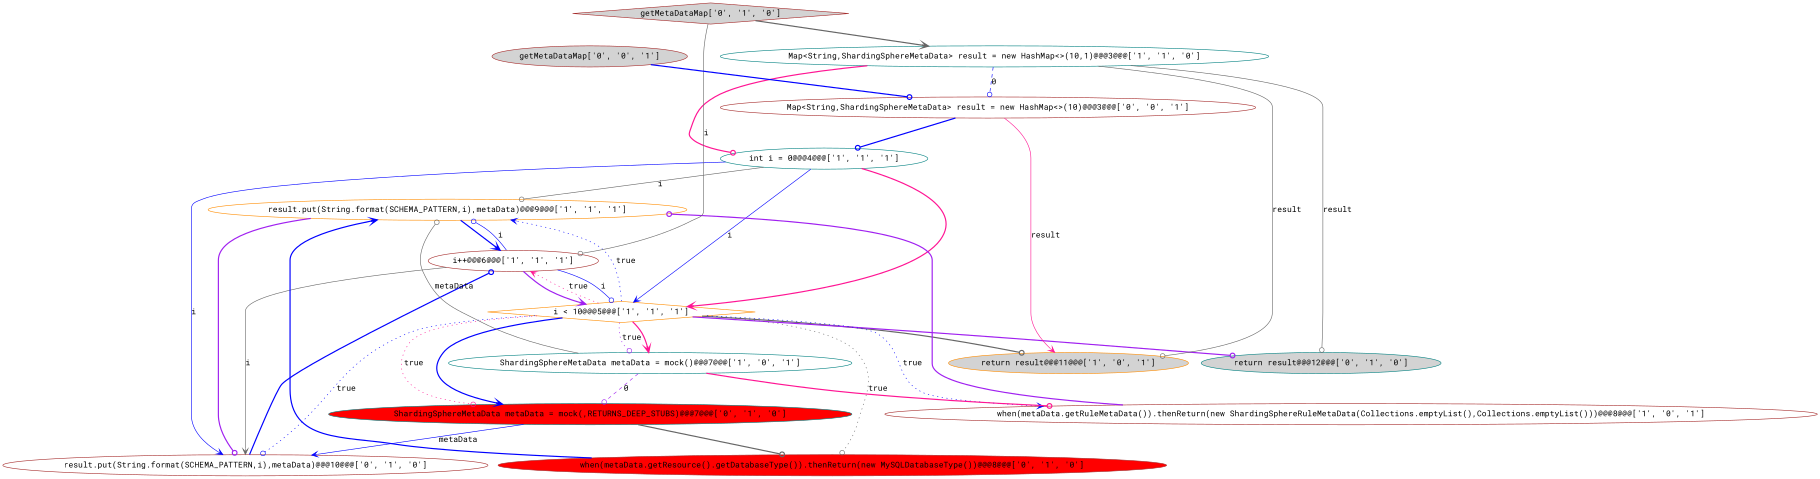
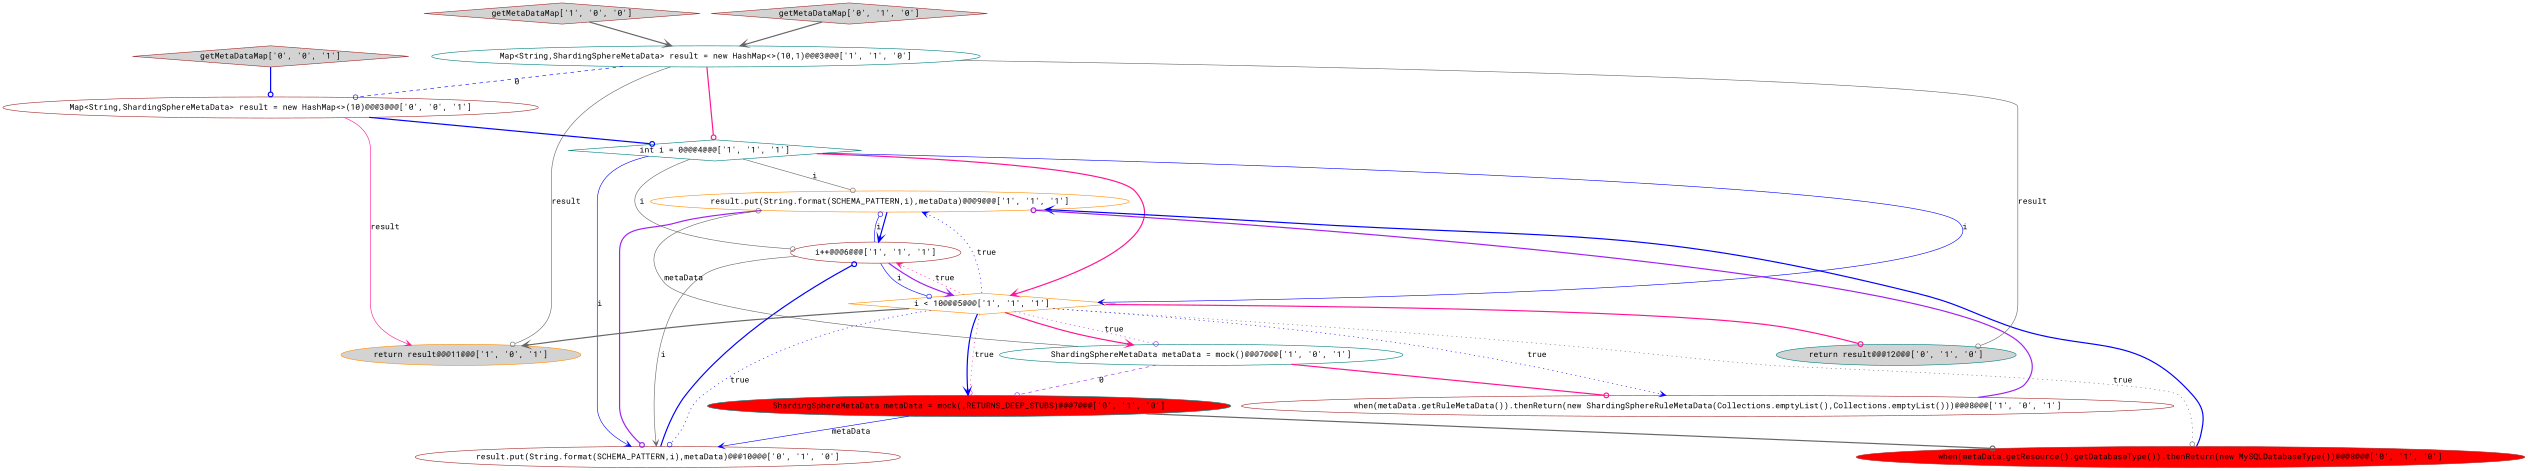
none -> (562, 14)
(590, 56) -> (271, 56)
(824, 159) -> (715, 150)
(704, 183) -> (671, 230)
(961, 335) -> (1483, 310)
(925, 336) -> (718, 323)
